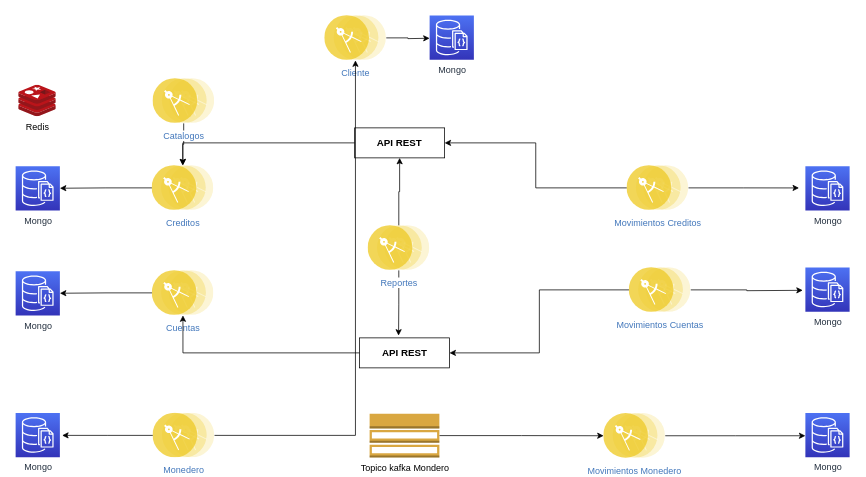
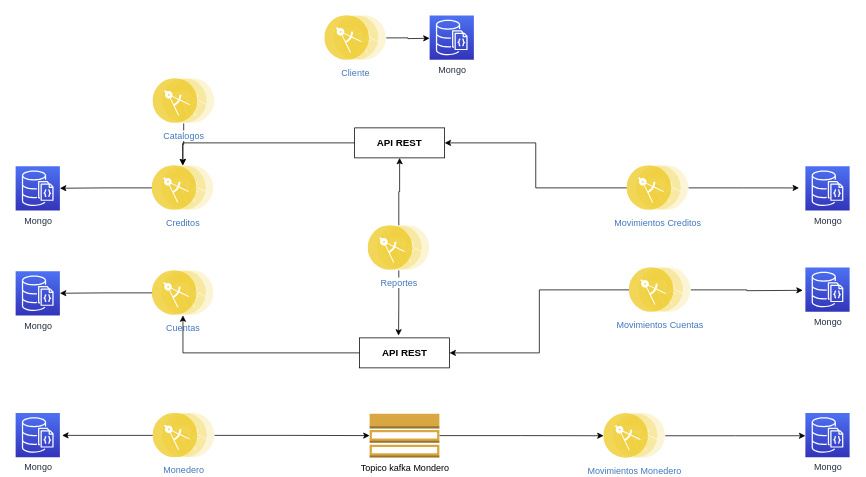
(37, 101) -> none
(355, 251) -> (359, 436)
